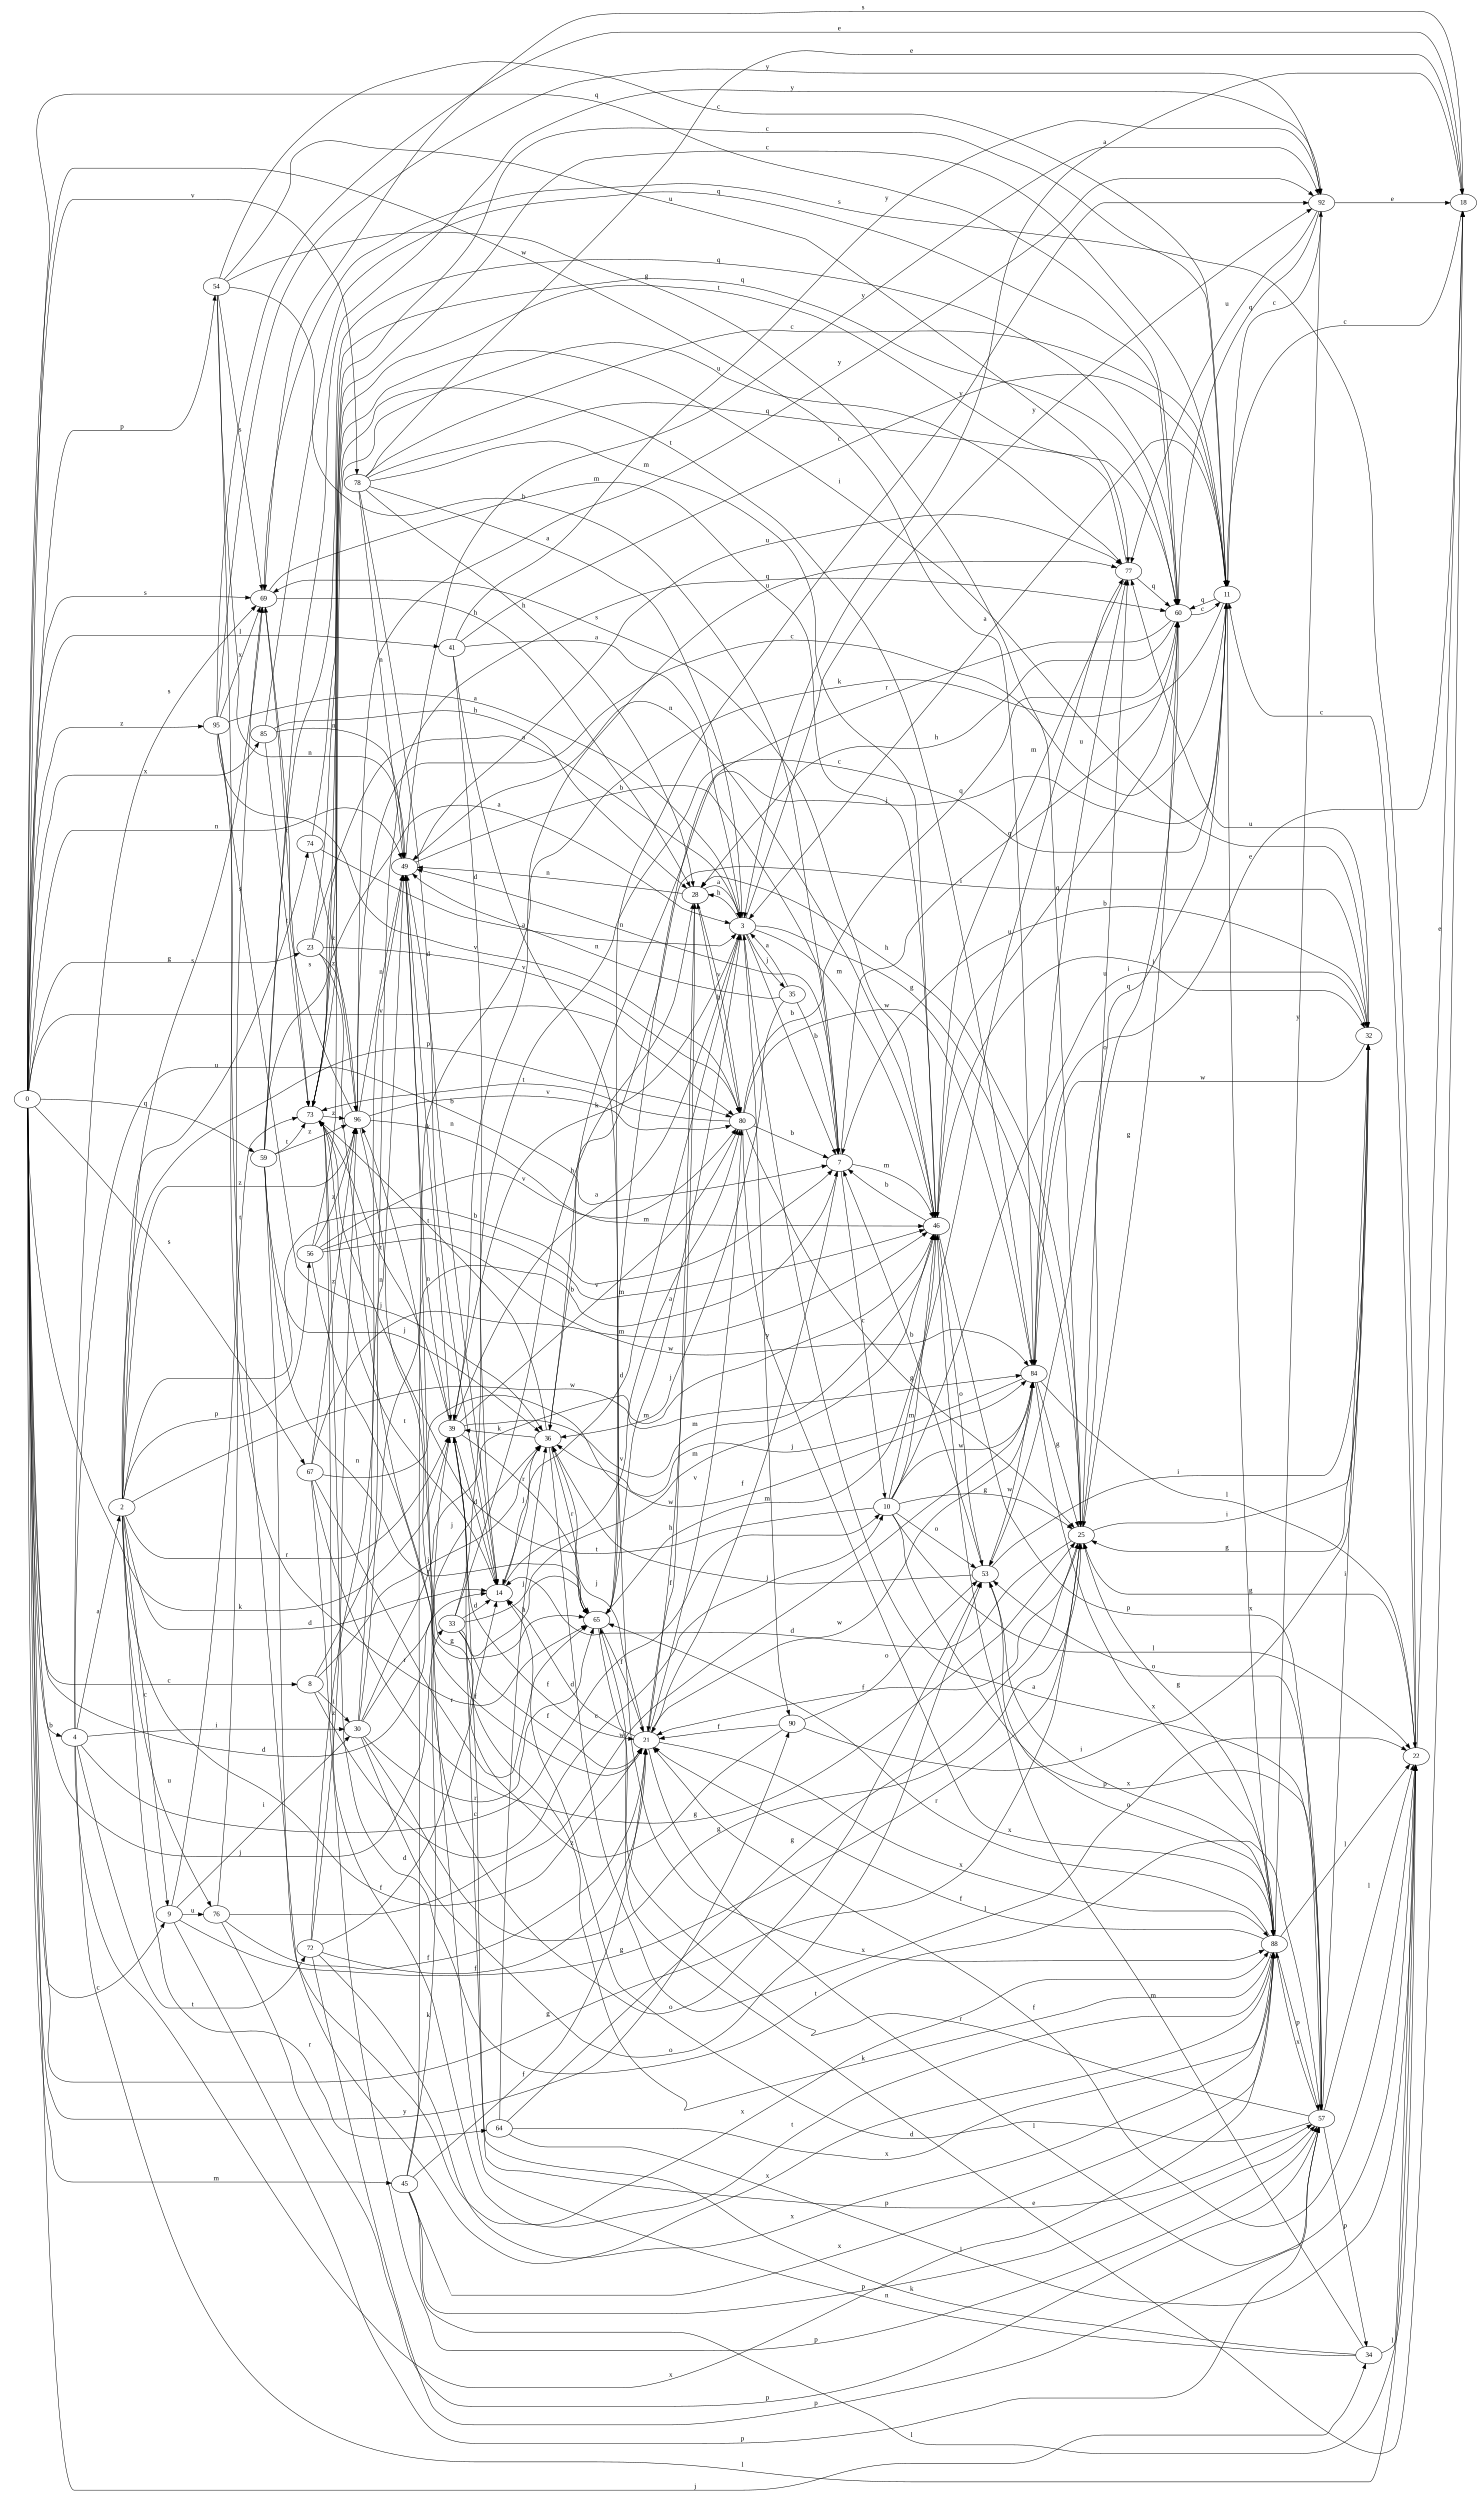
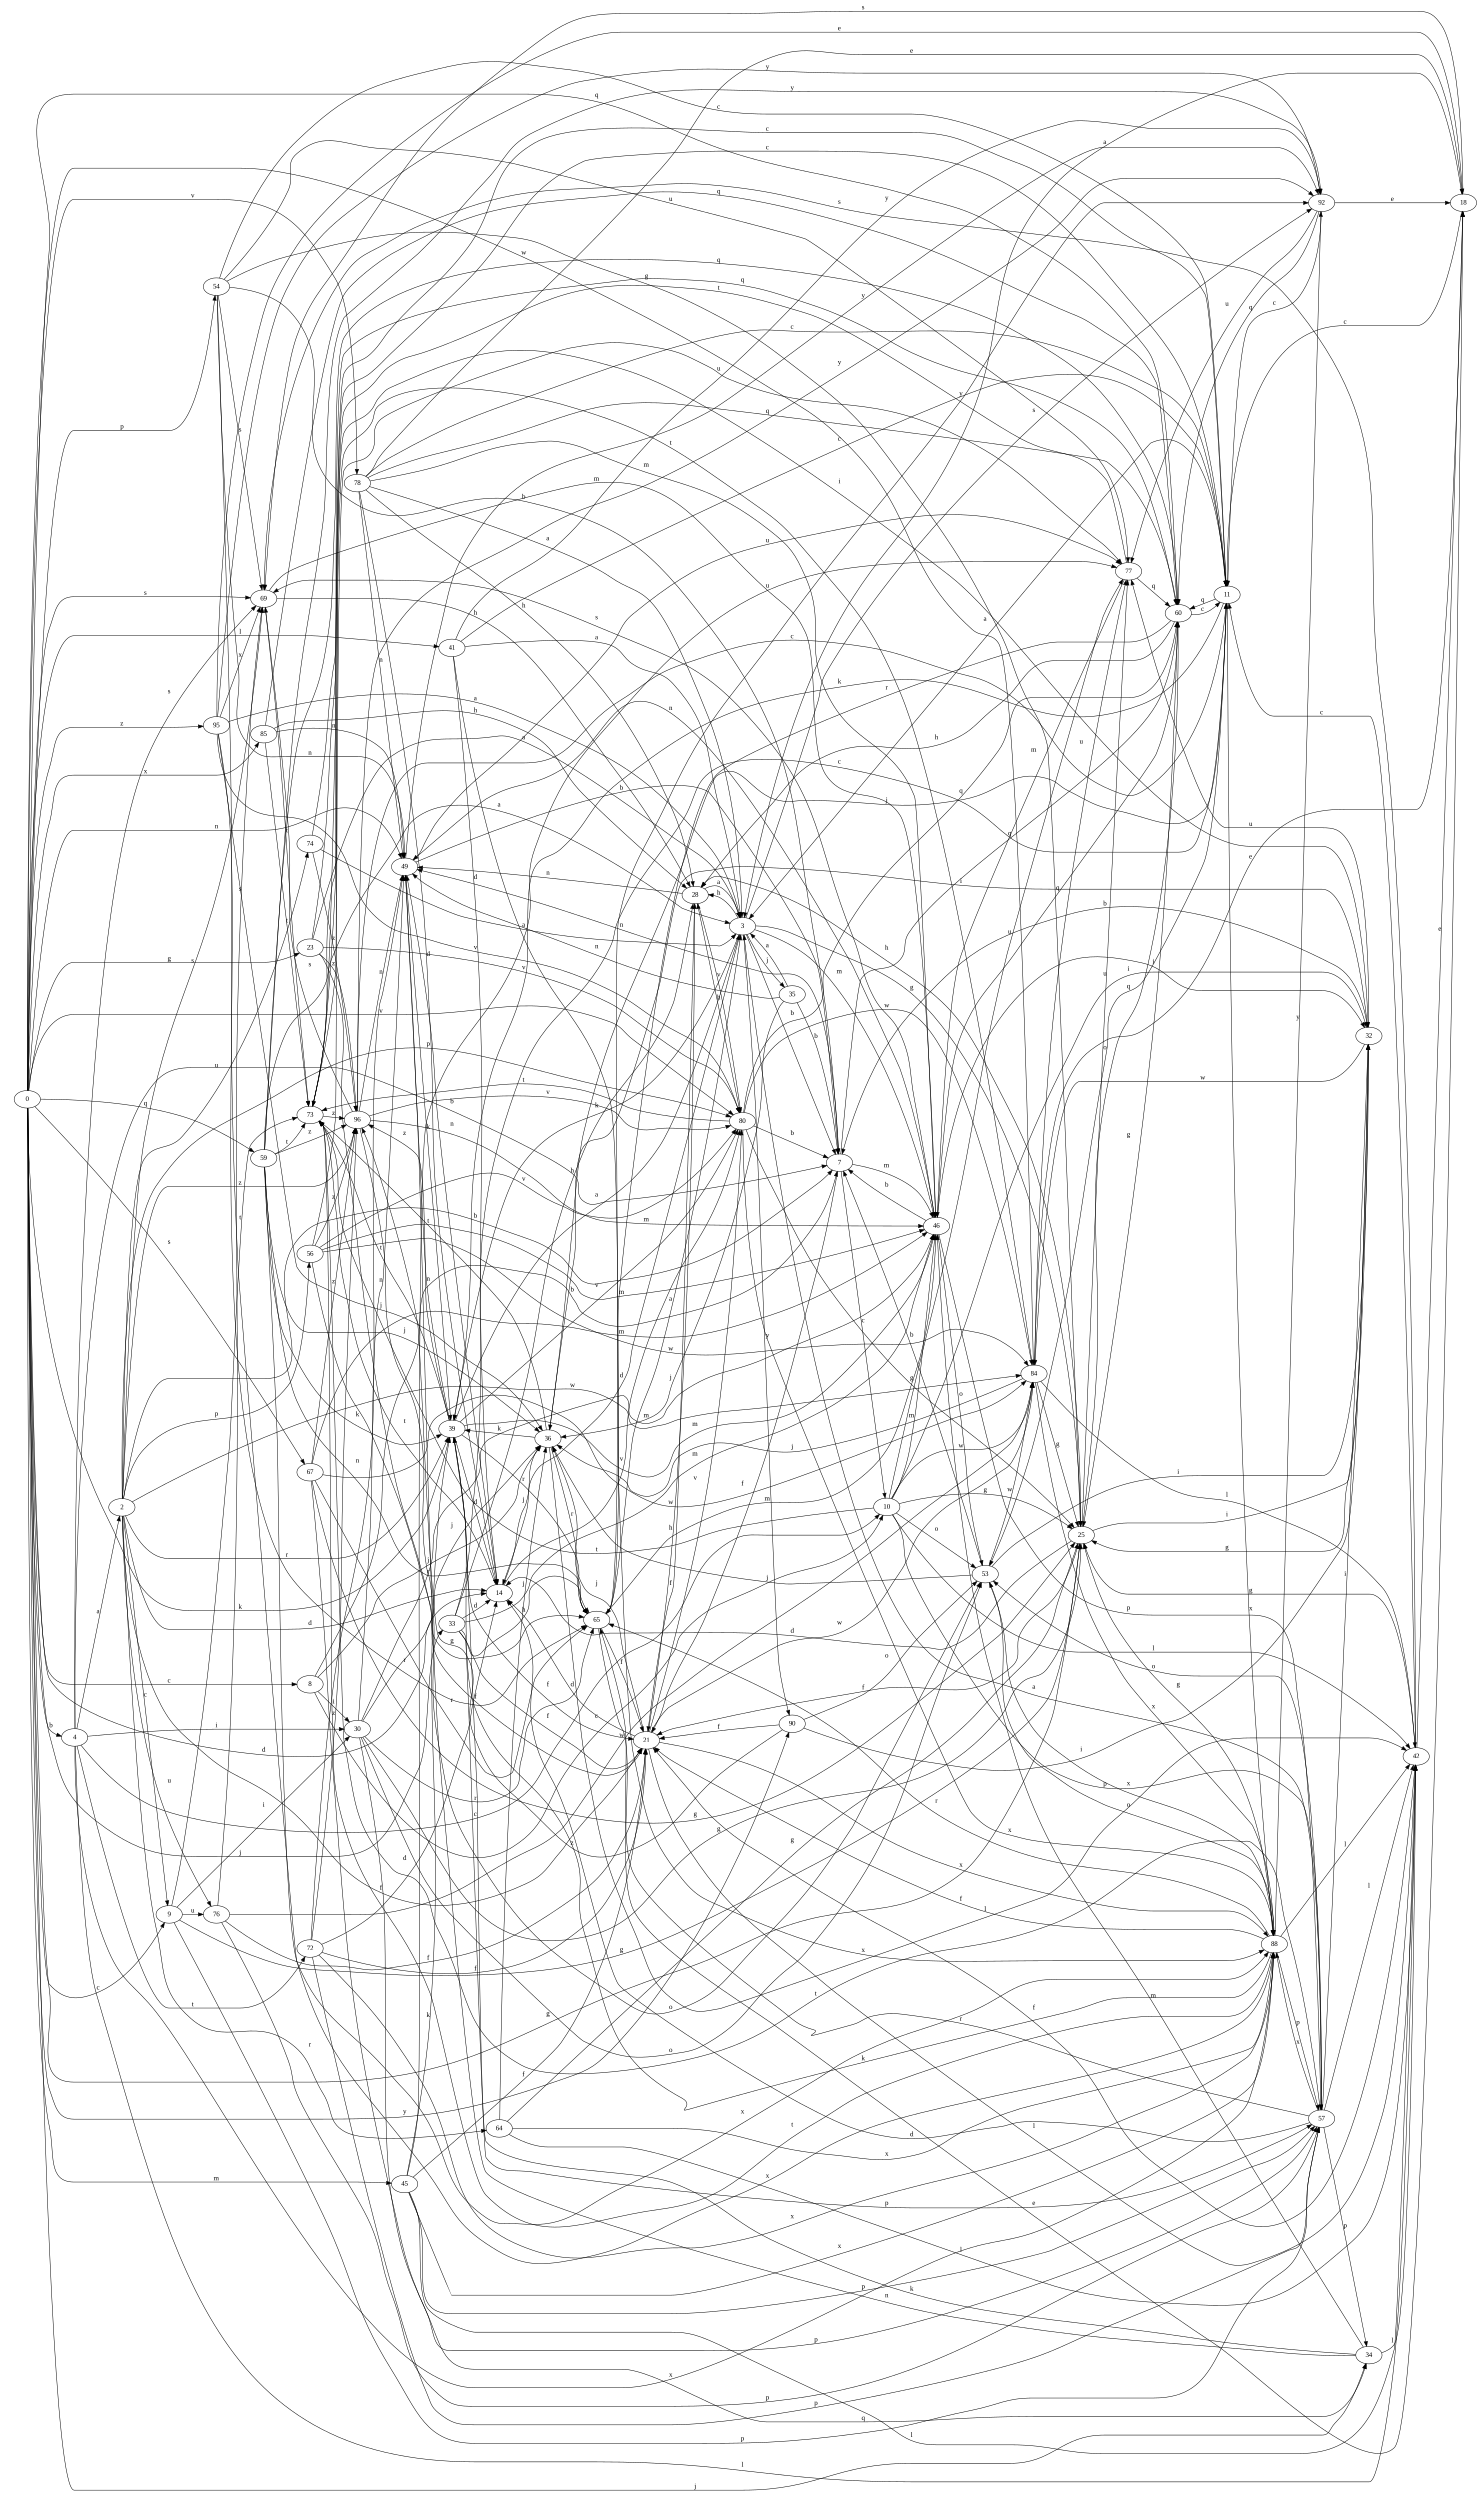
(1034, 410) -> (1034, 410)
(395, 831) -> (606, 2369)
none -> (428, 1318)
none -> (287, 1342)
(1416, 1756) -> (1416, 1756)
